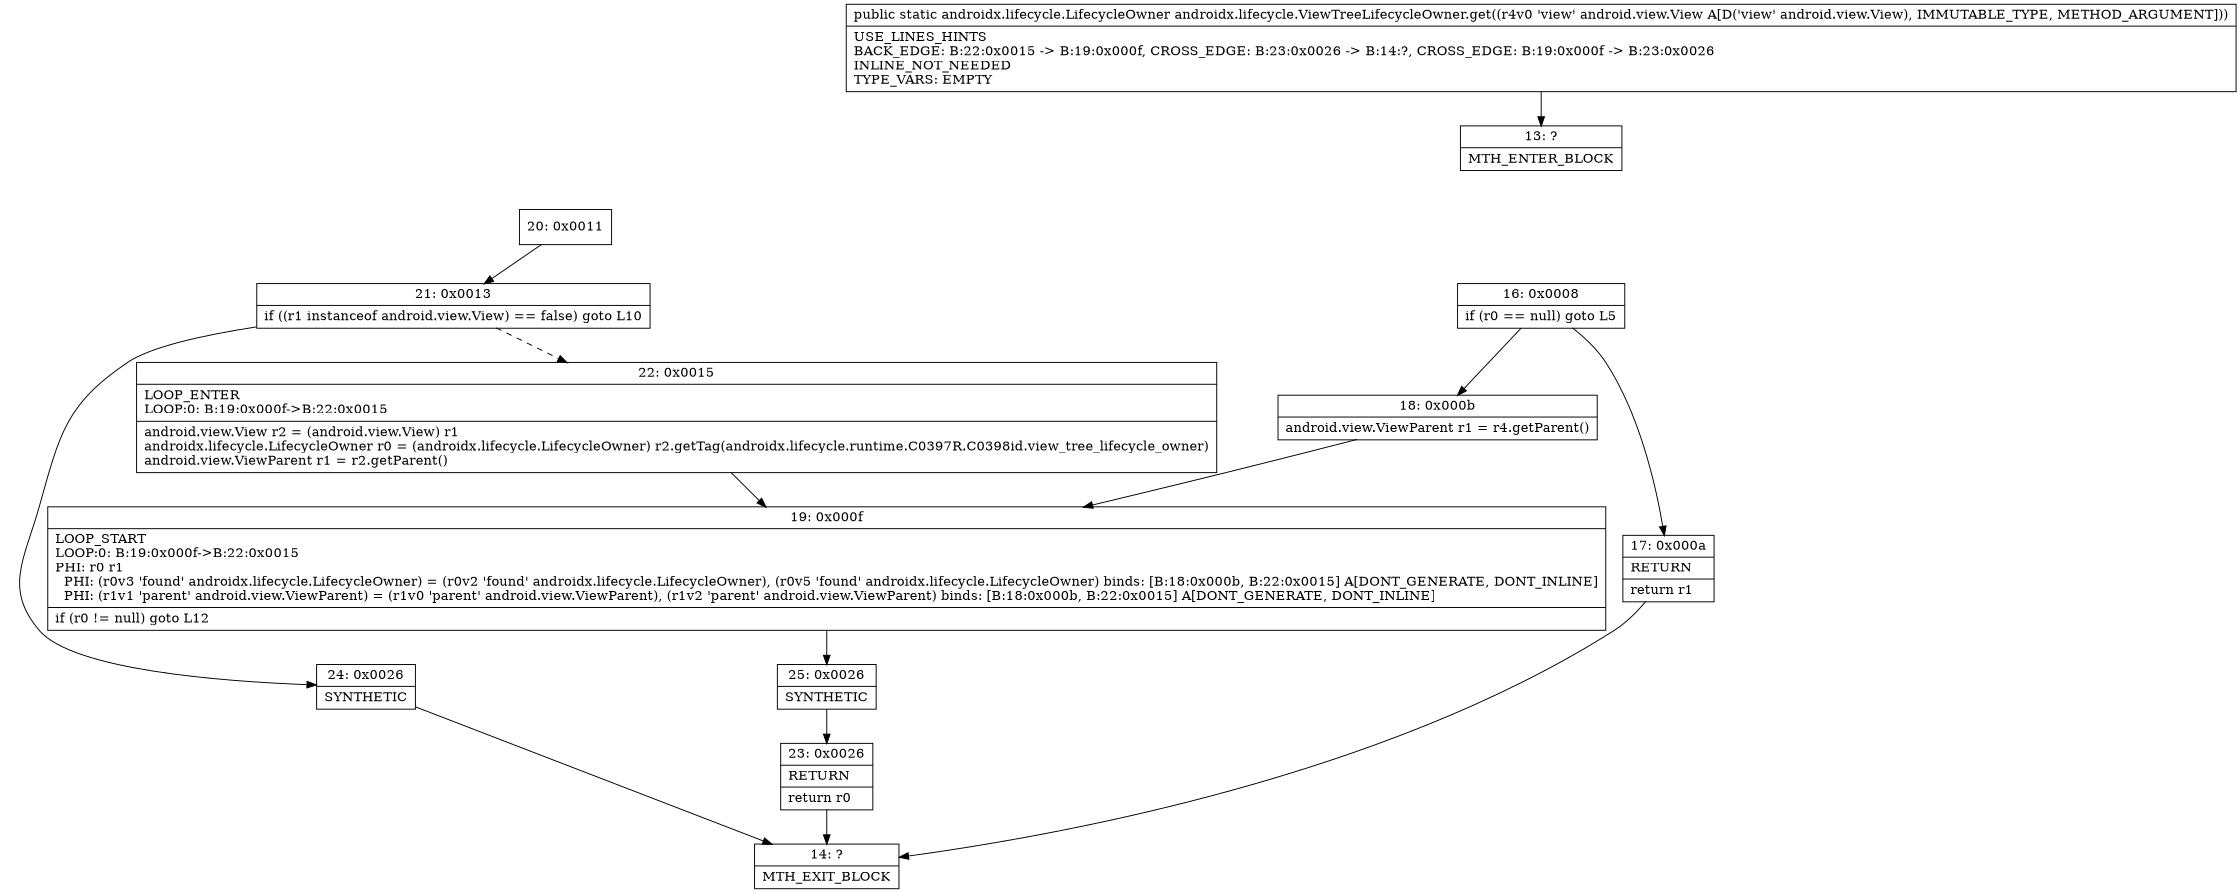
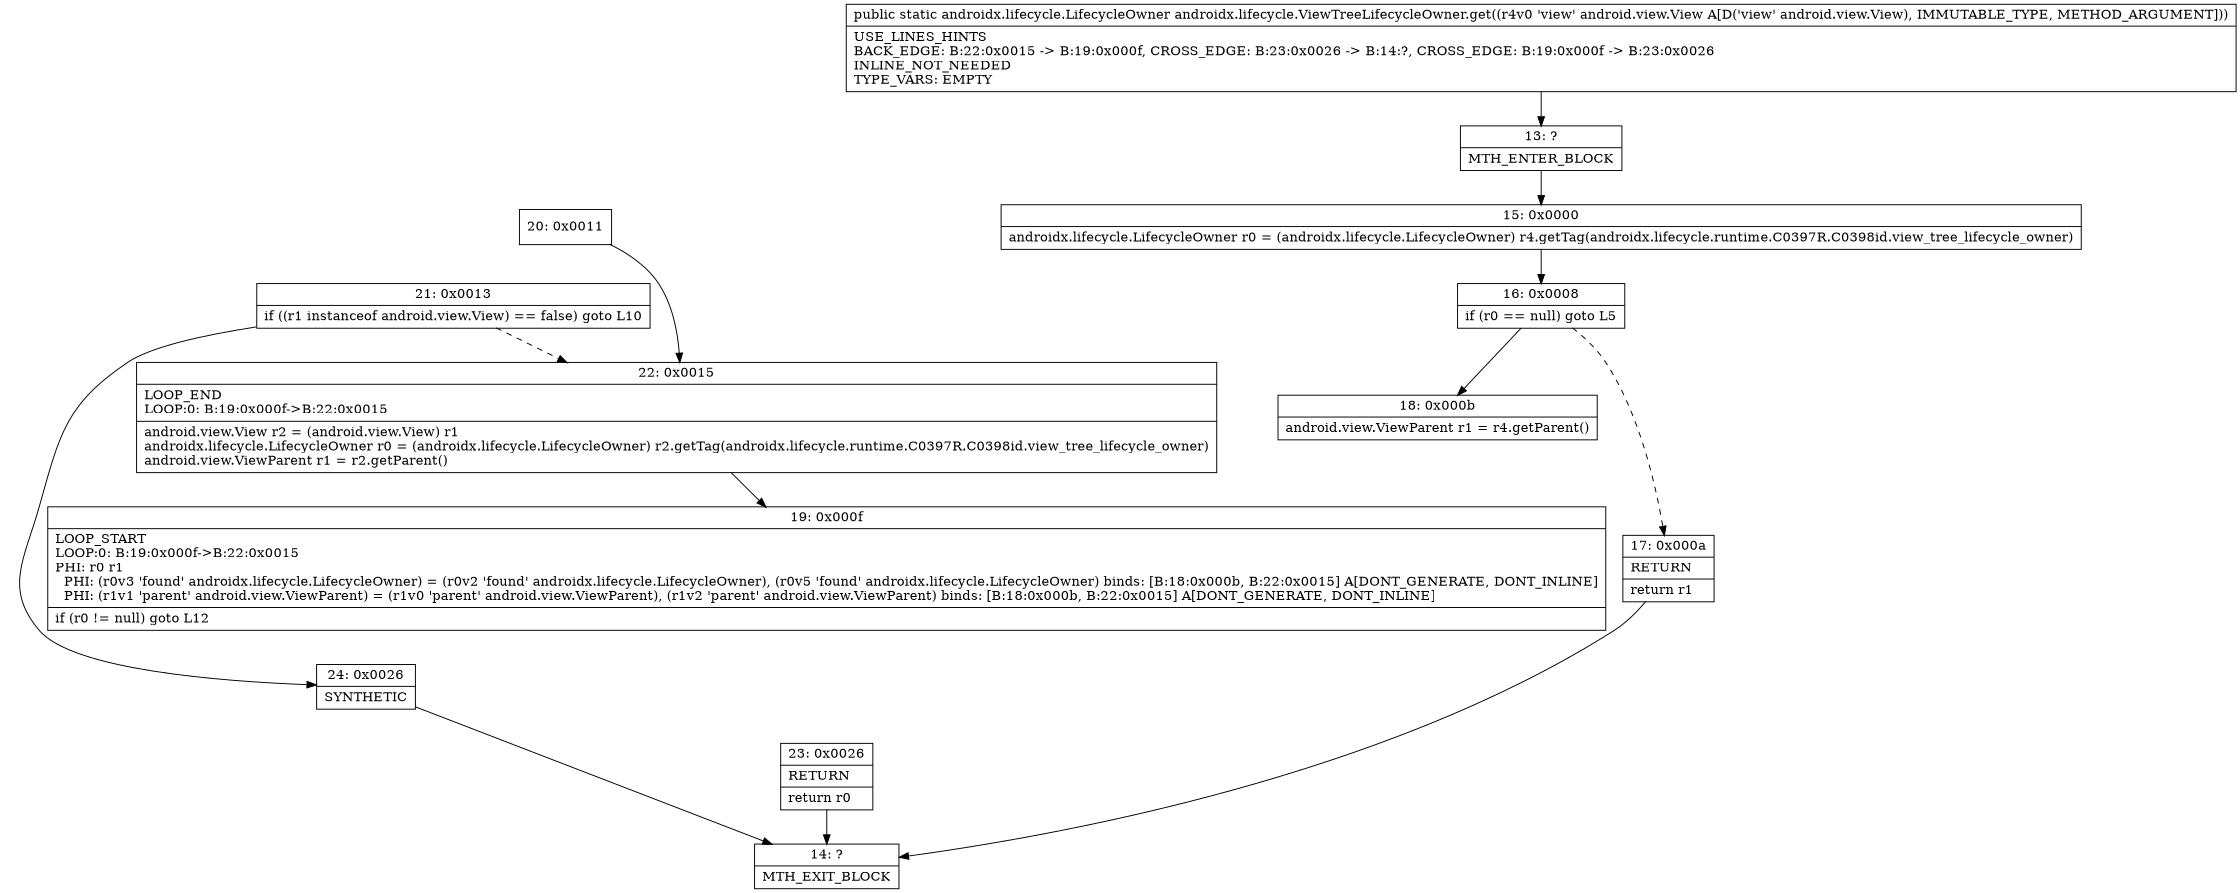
none -> (1541, 227)
(517, 261) -> (661, 288)
(192, 395) -> (183, 395)
(1634, 419) -> (1634, 419)
(1225, 473) -> none
(827, 687) -> none
